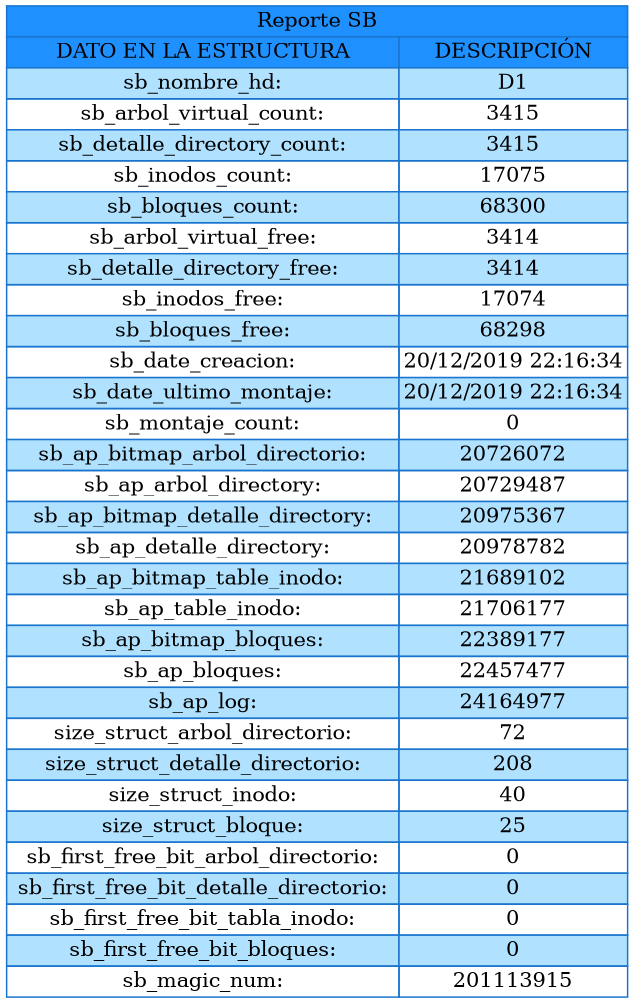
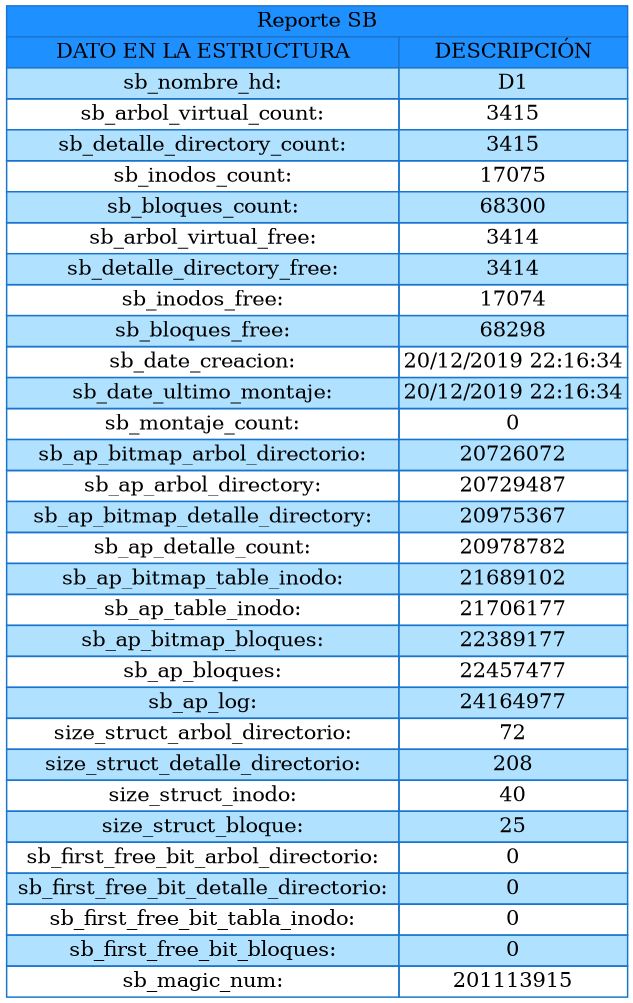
(203, 547) -> (203, 547)
